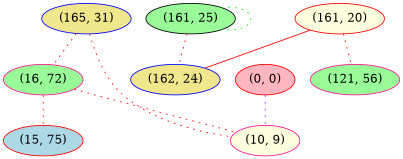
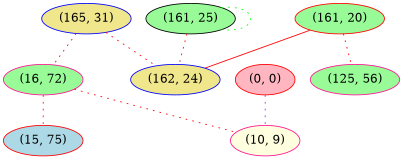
(340, 19) -> (340, 19)
(355, 80) -> (355, 80)
(127, 98) -> (131, 49)
